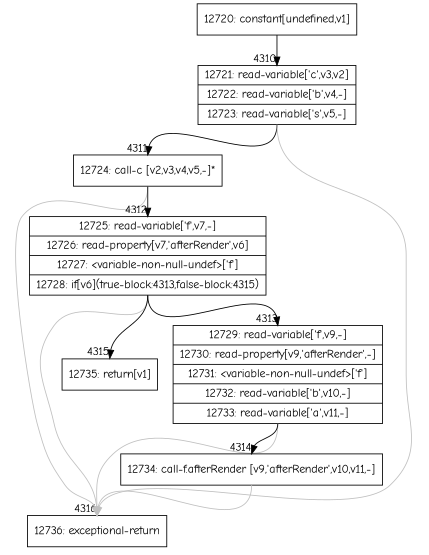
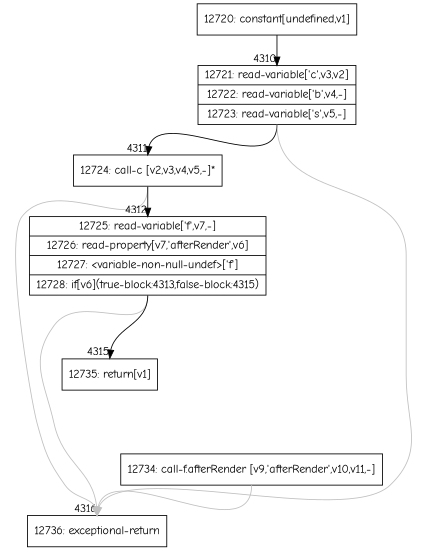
(278, 375) -> none
